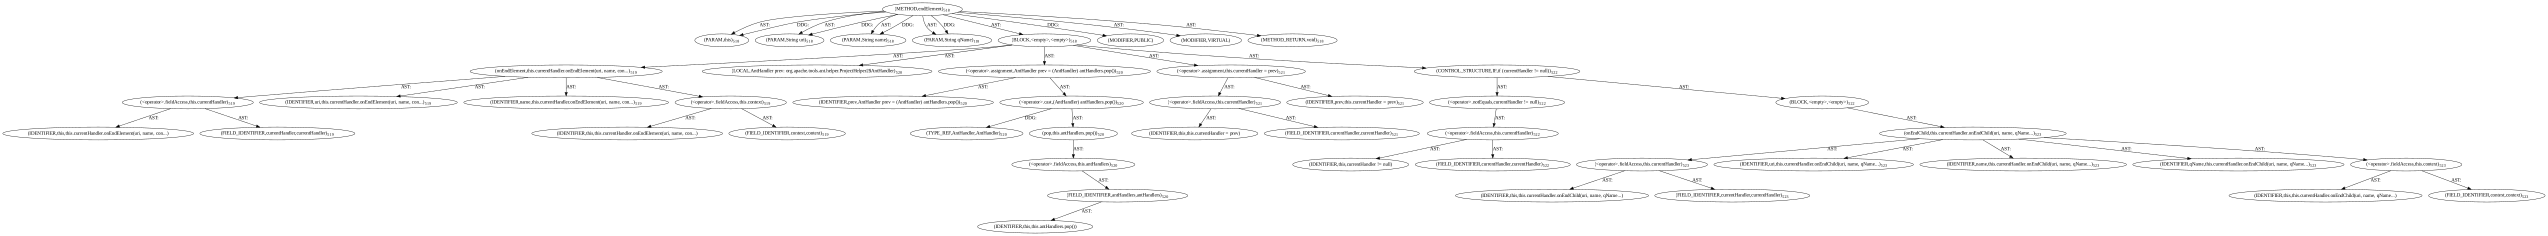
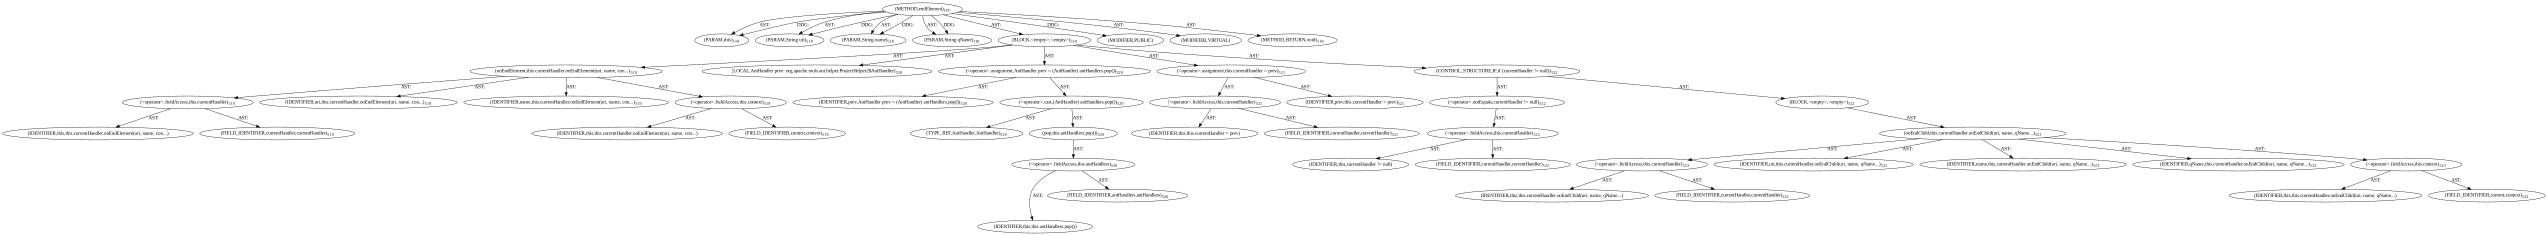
(947, 9) -> (947, 9)
(1031, 118) -> (1031, 118)
(1078, 211) -> (1033, 188)
